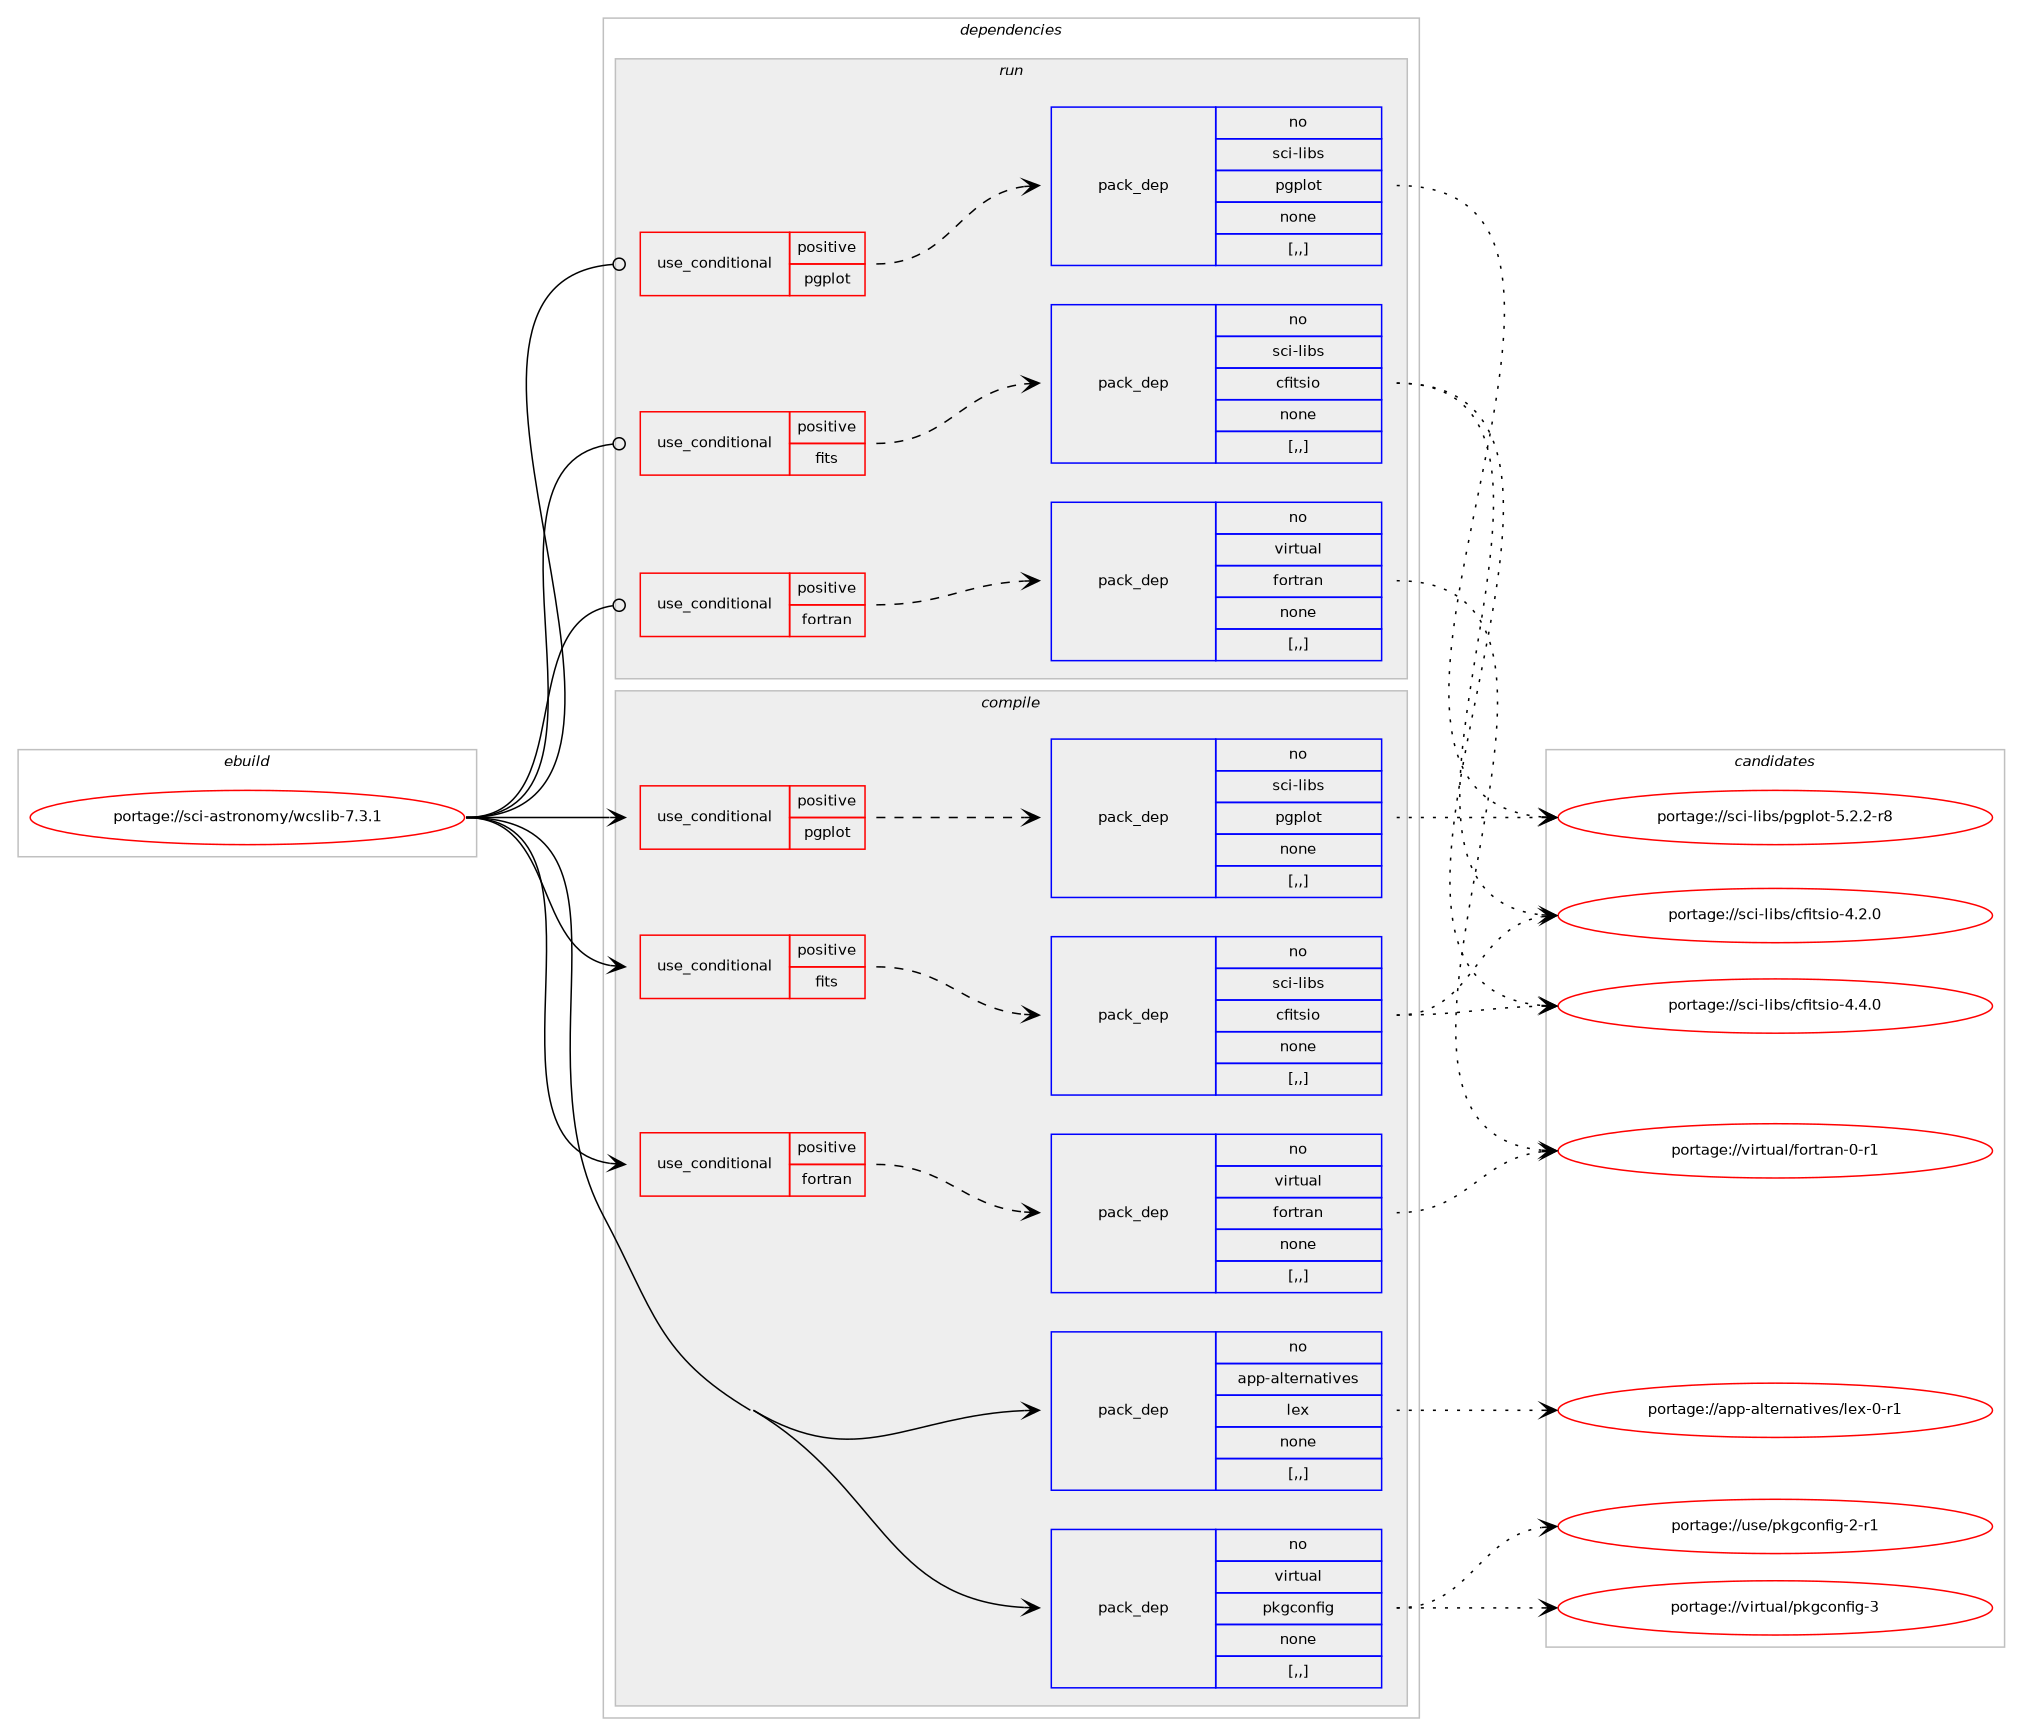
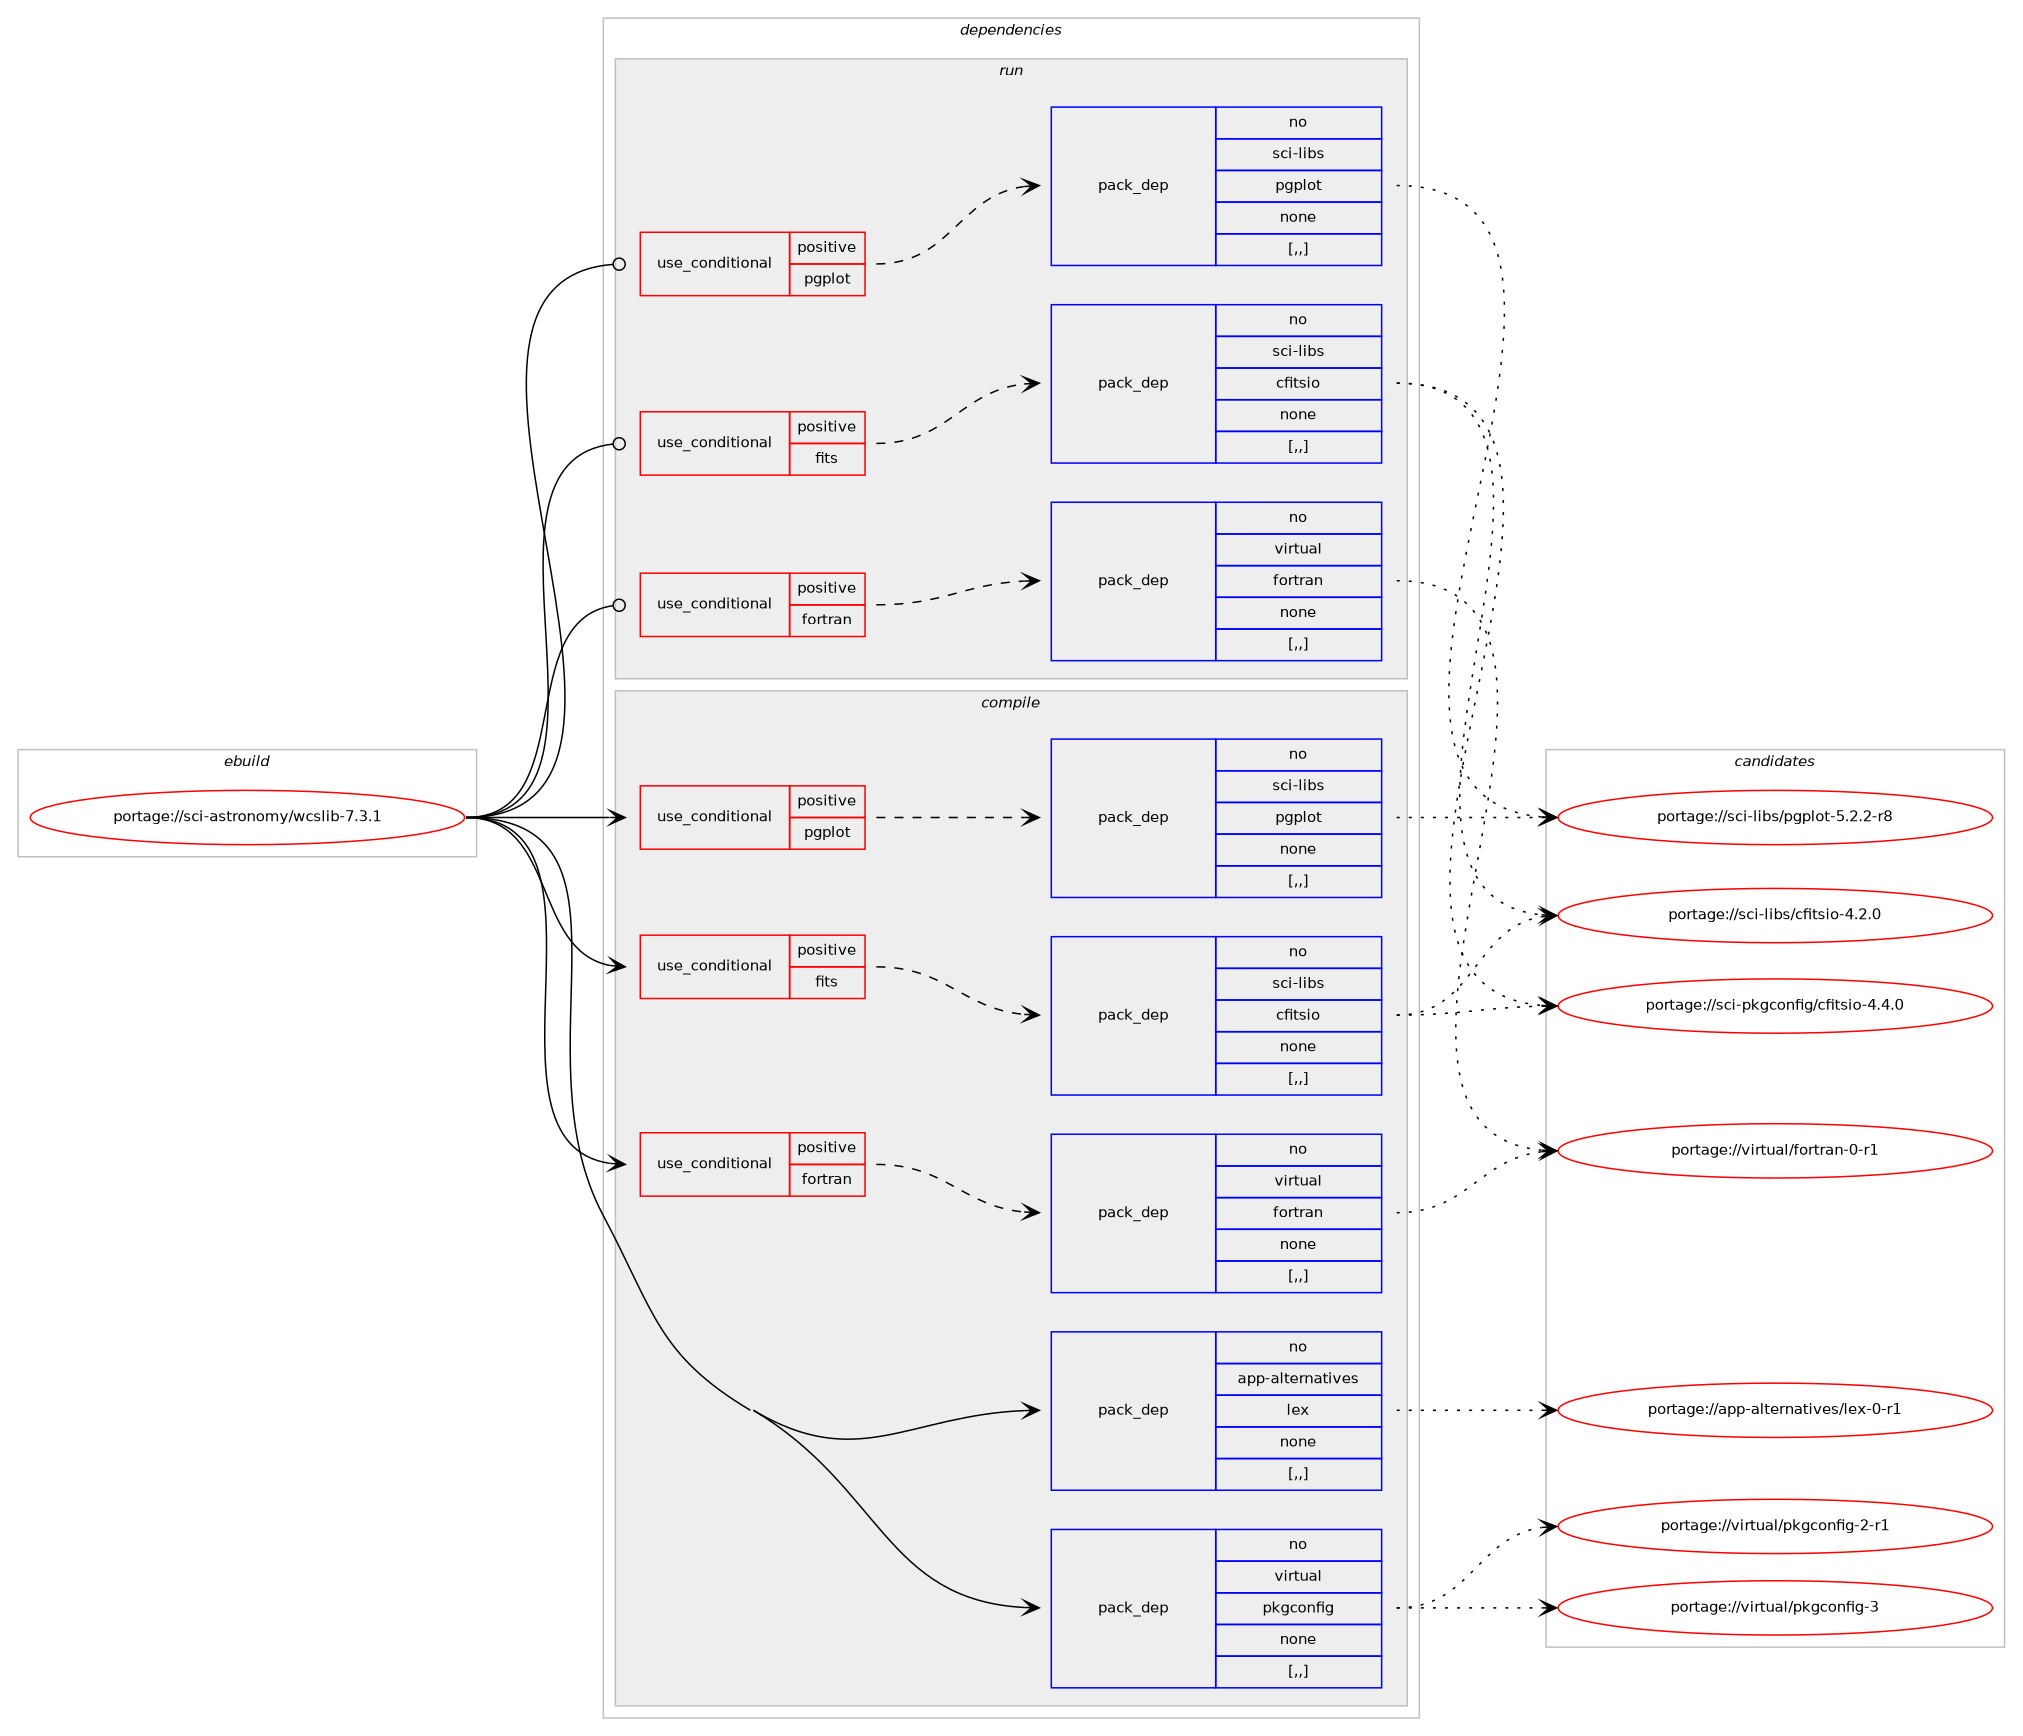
(1775, 1006) -> (1775, 1006)
(1775, 1526) -> (1775, 1526)
